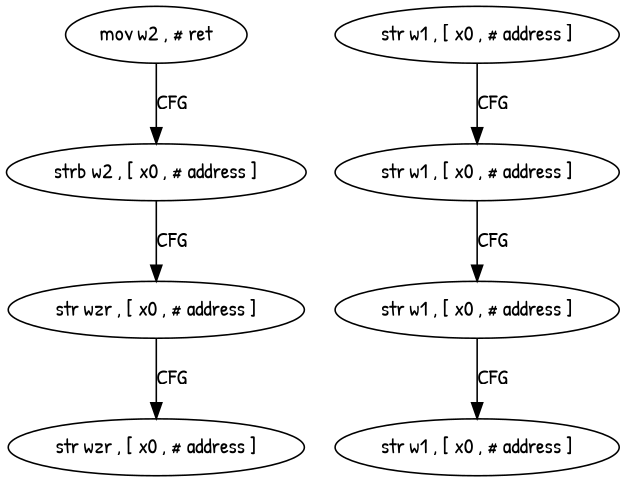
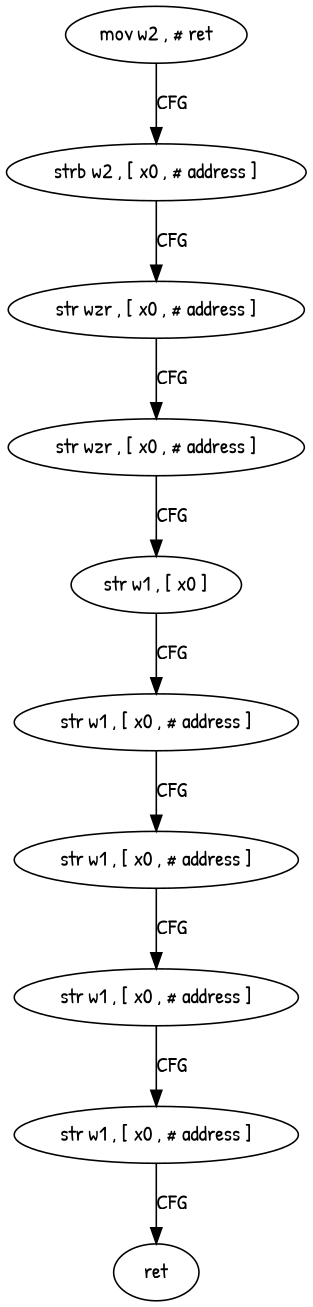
none -> (156, 585)
none -> (156, 1272)
